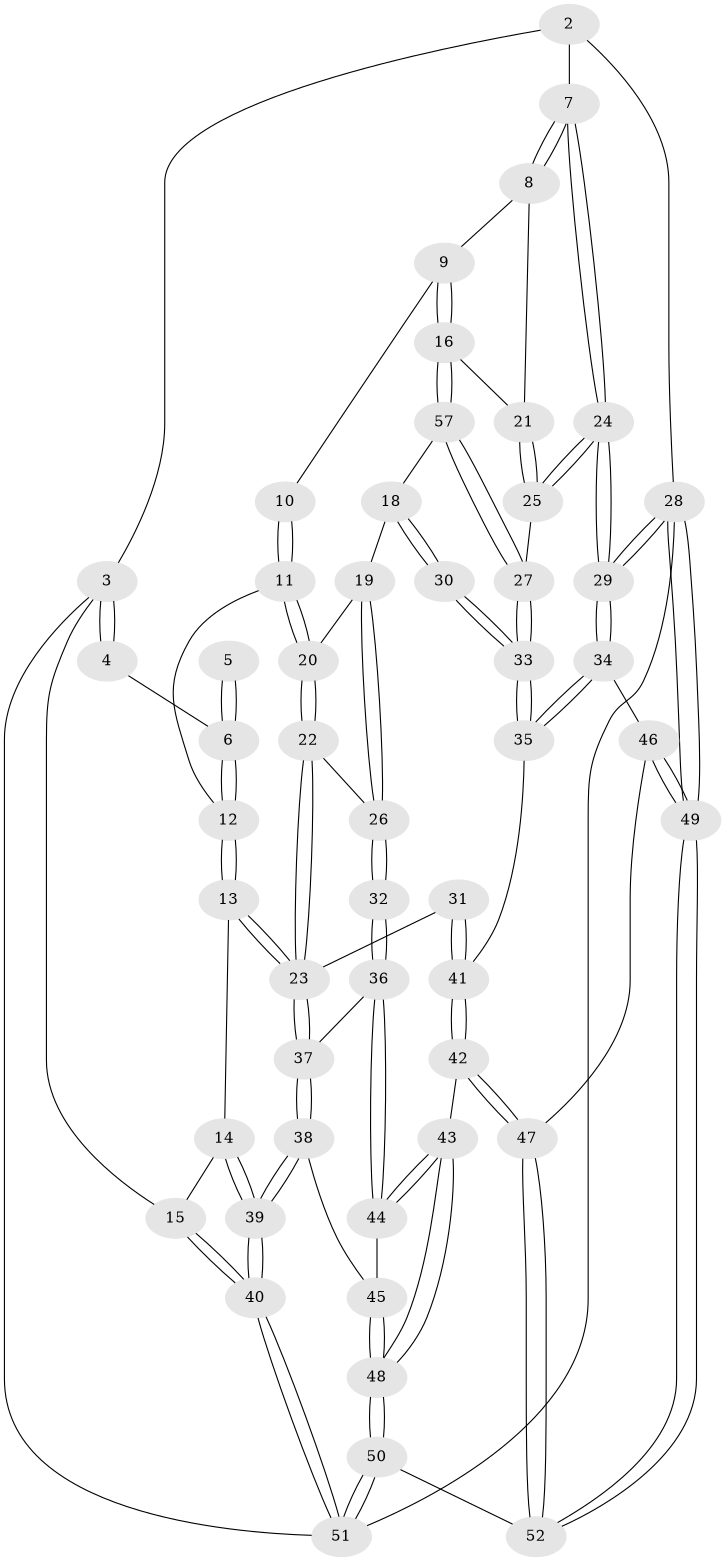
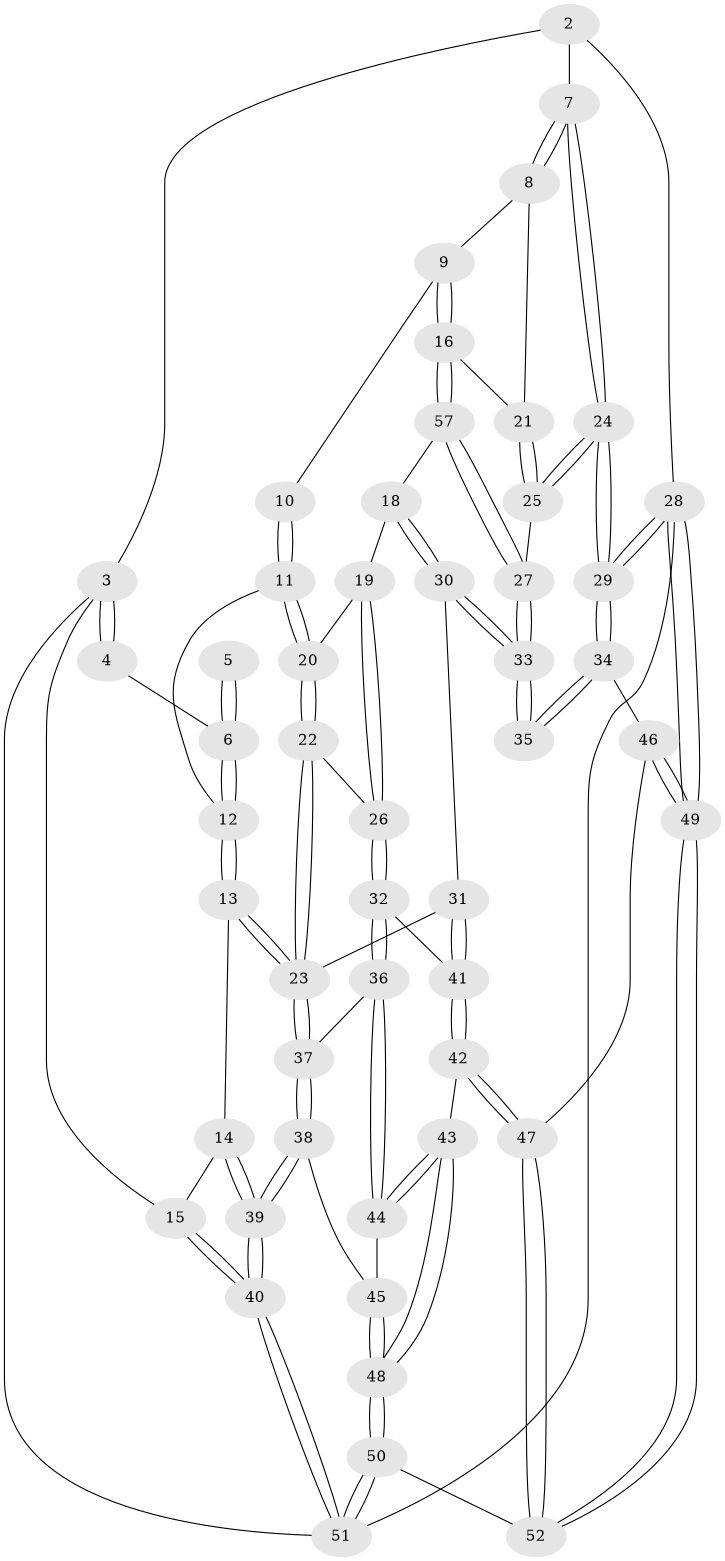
none -> (452, 741)
(514, 866) -> (419, 940)
